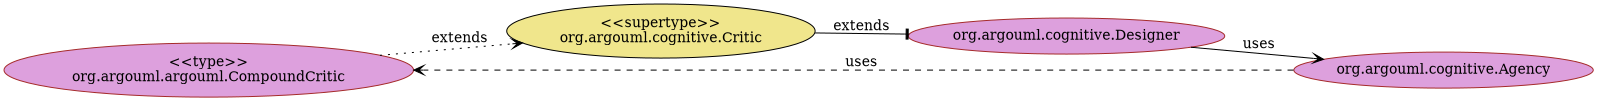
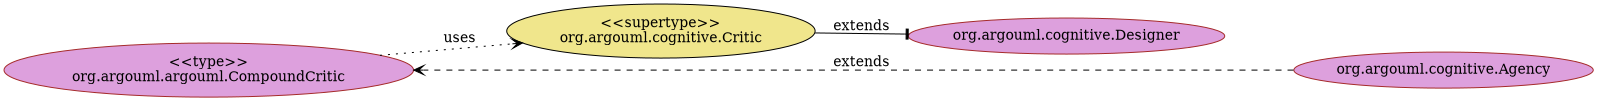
(460, 39) -> (460, 39)
(1252, 53) -> none
(862, 63) -> (862, 63)
